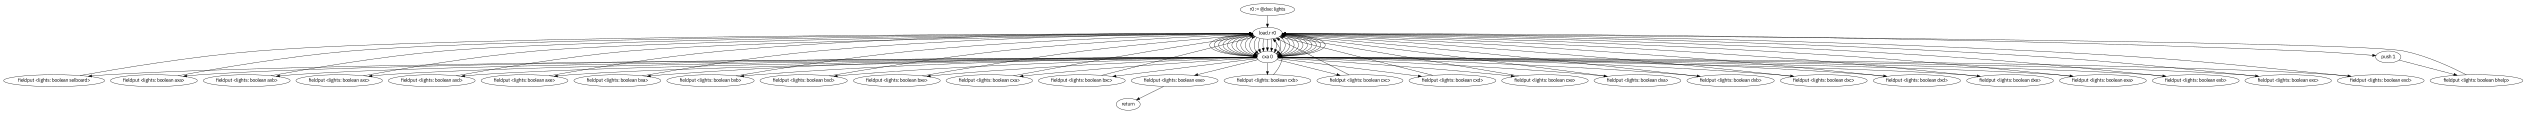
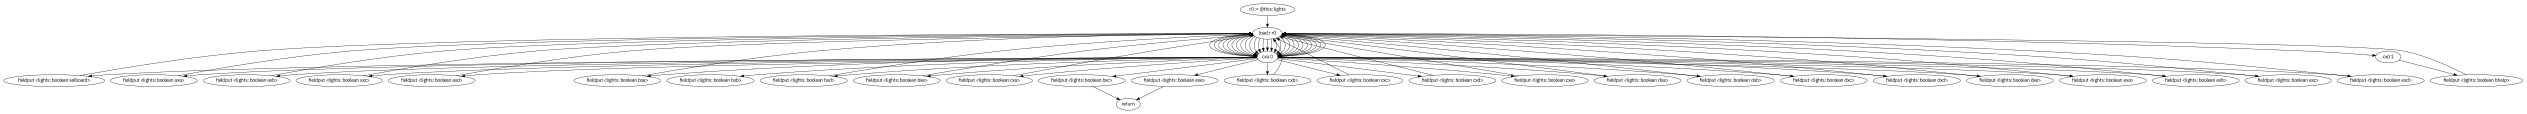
(1267, 10) -> (1267, 10)
(992, 45) -> none
(1184, 54) -> (1105, 92)
(2388, 57) -> (2388, 57)
(525, 81) -> none
